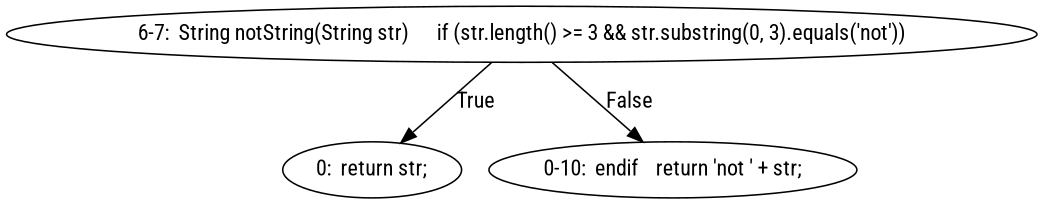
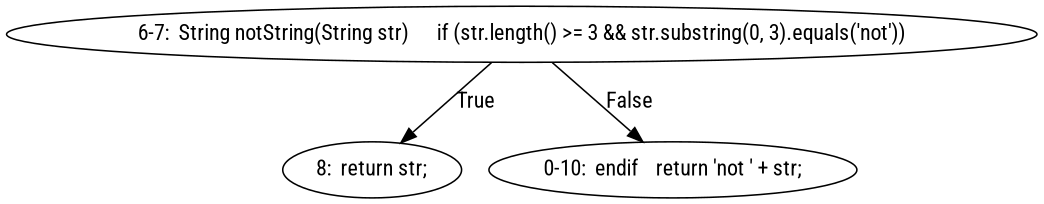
(372, 170) -> (372, 170)
